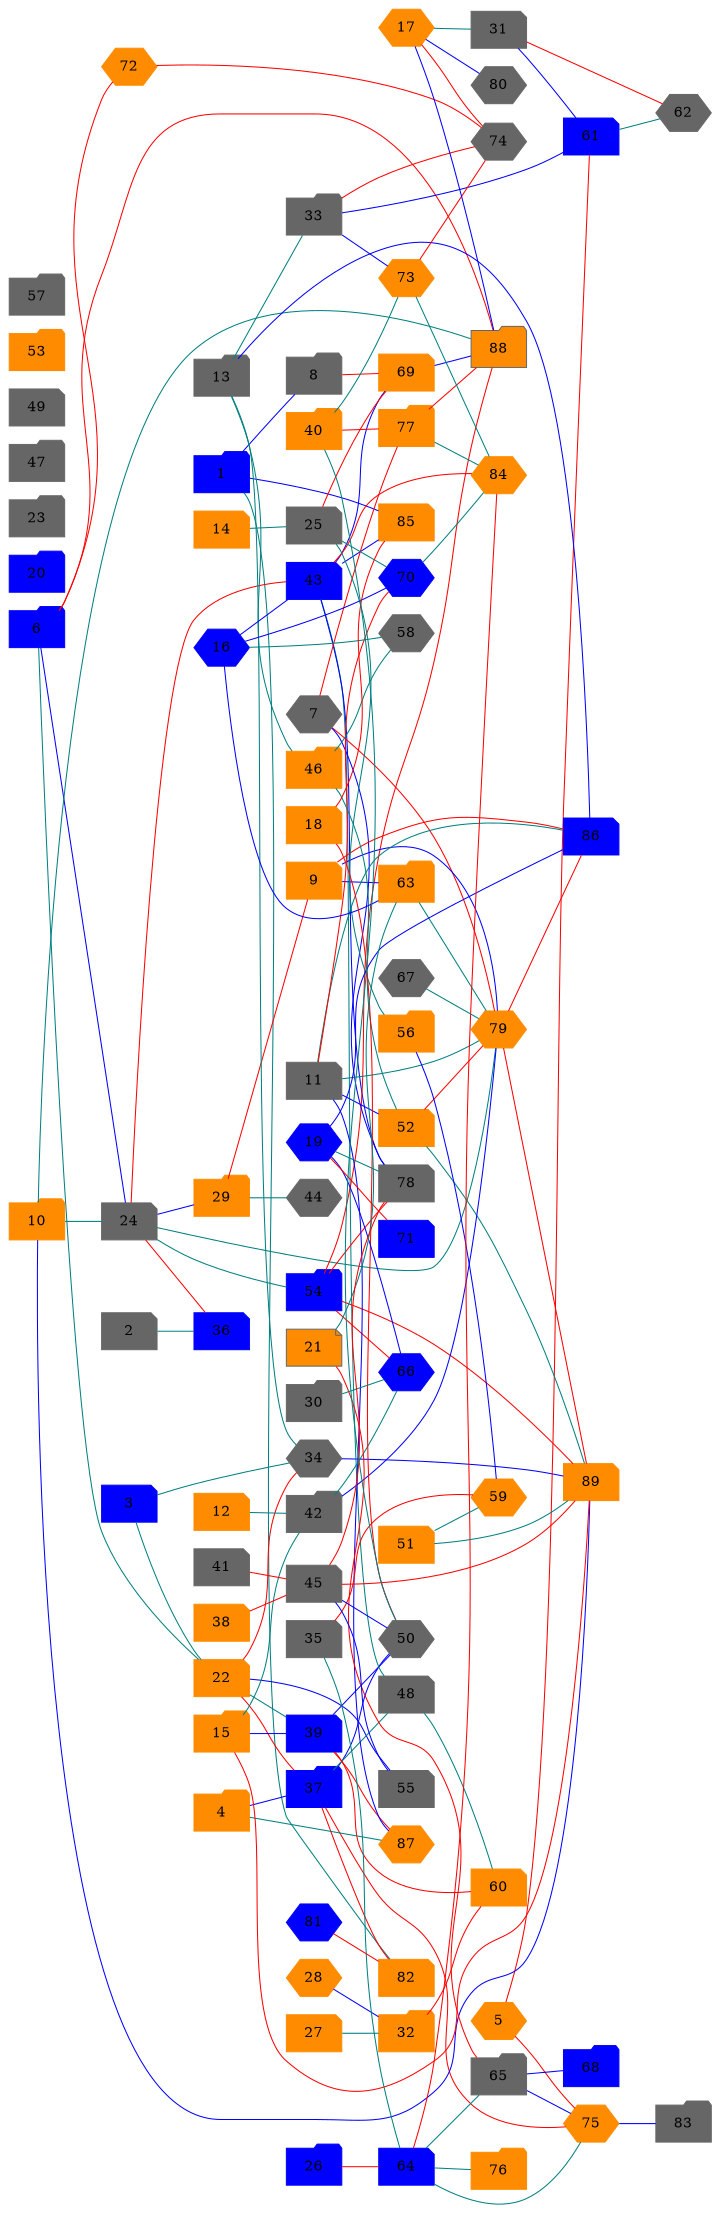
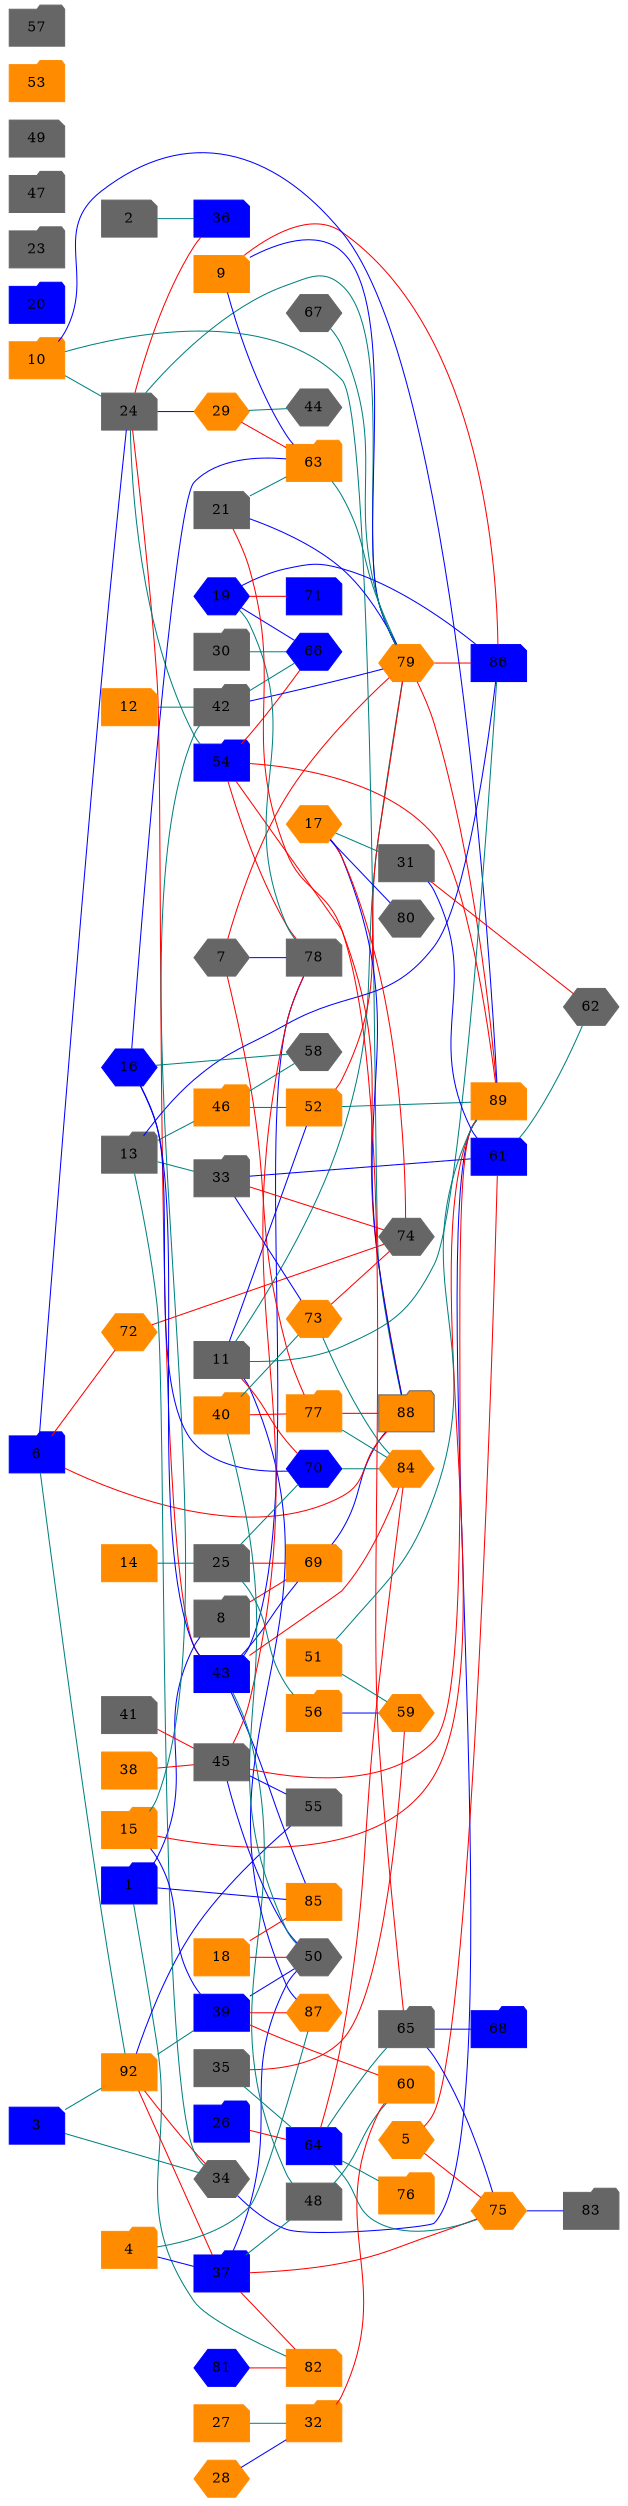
none -> (329, 559)
(280, 997) -> (264, 435)
(222, 1198) -> (222, 412)
(314, 1348) -> (222, 510)
(222, 1678) -> (129, 2072)
